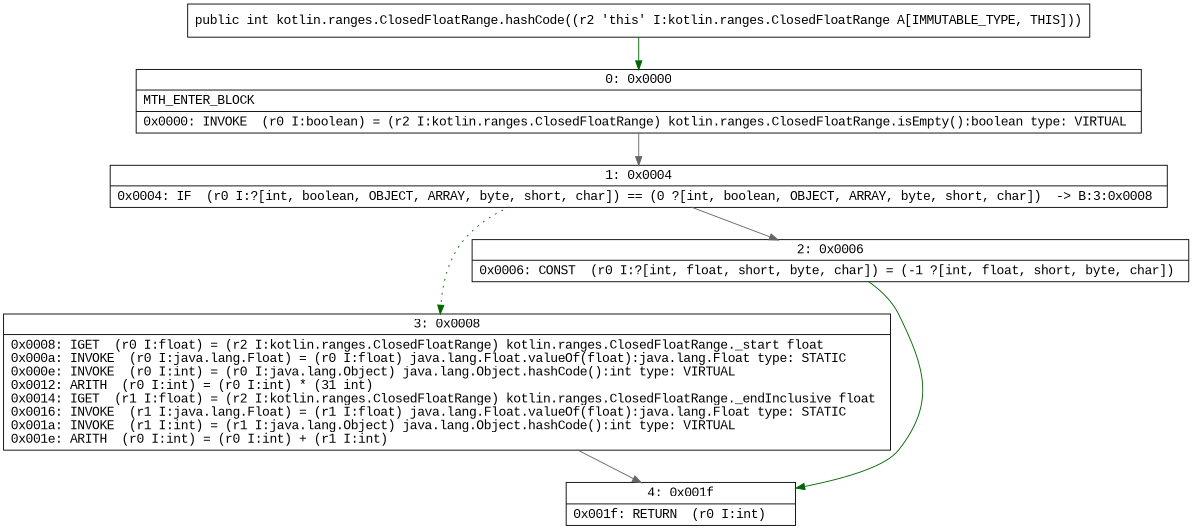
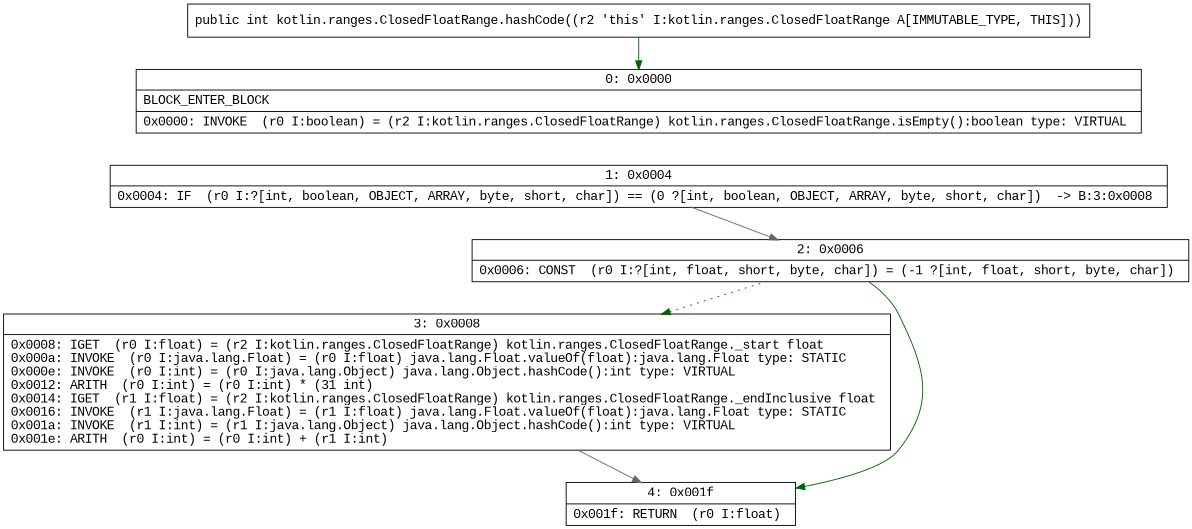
(199, 100) -> (206, 100)
(639, 145) -> none
(460, 245) -> (718, 297)
(673, 514) -> (681, 514)
